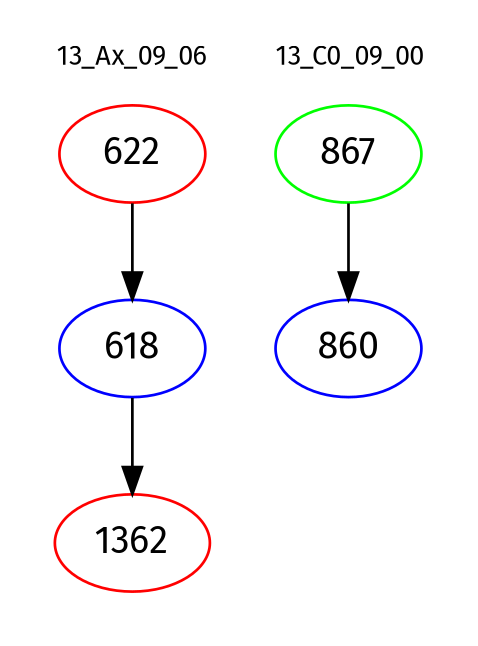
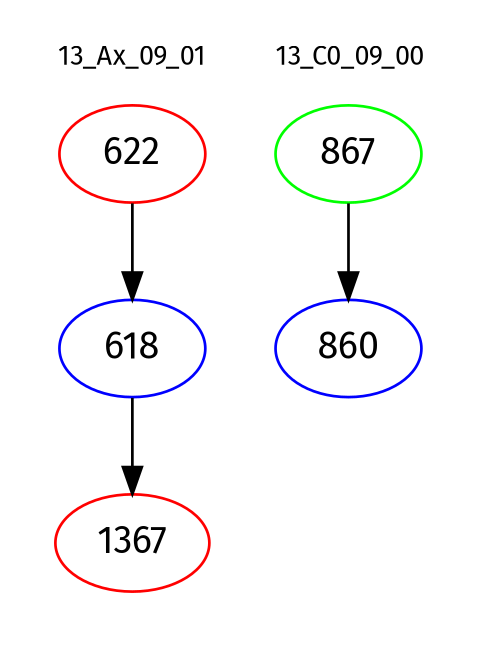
(132, 58) -> (132, 58)
(132, 543) -> (132, 543)
